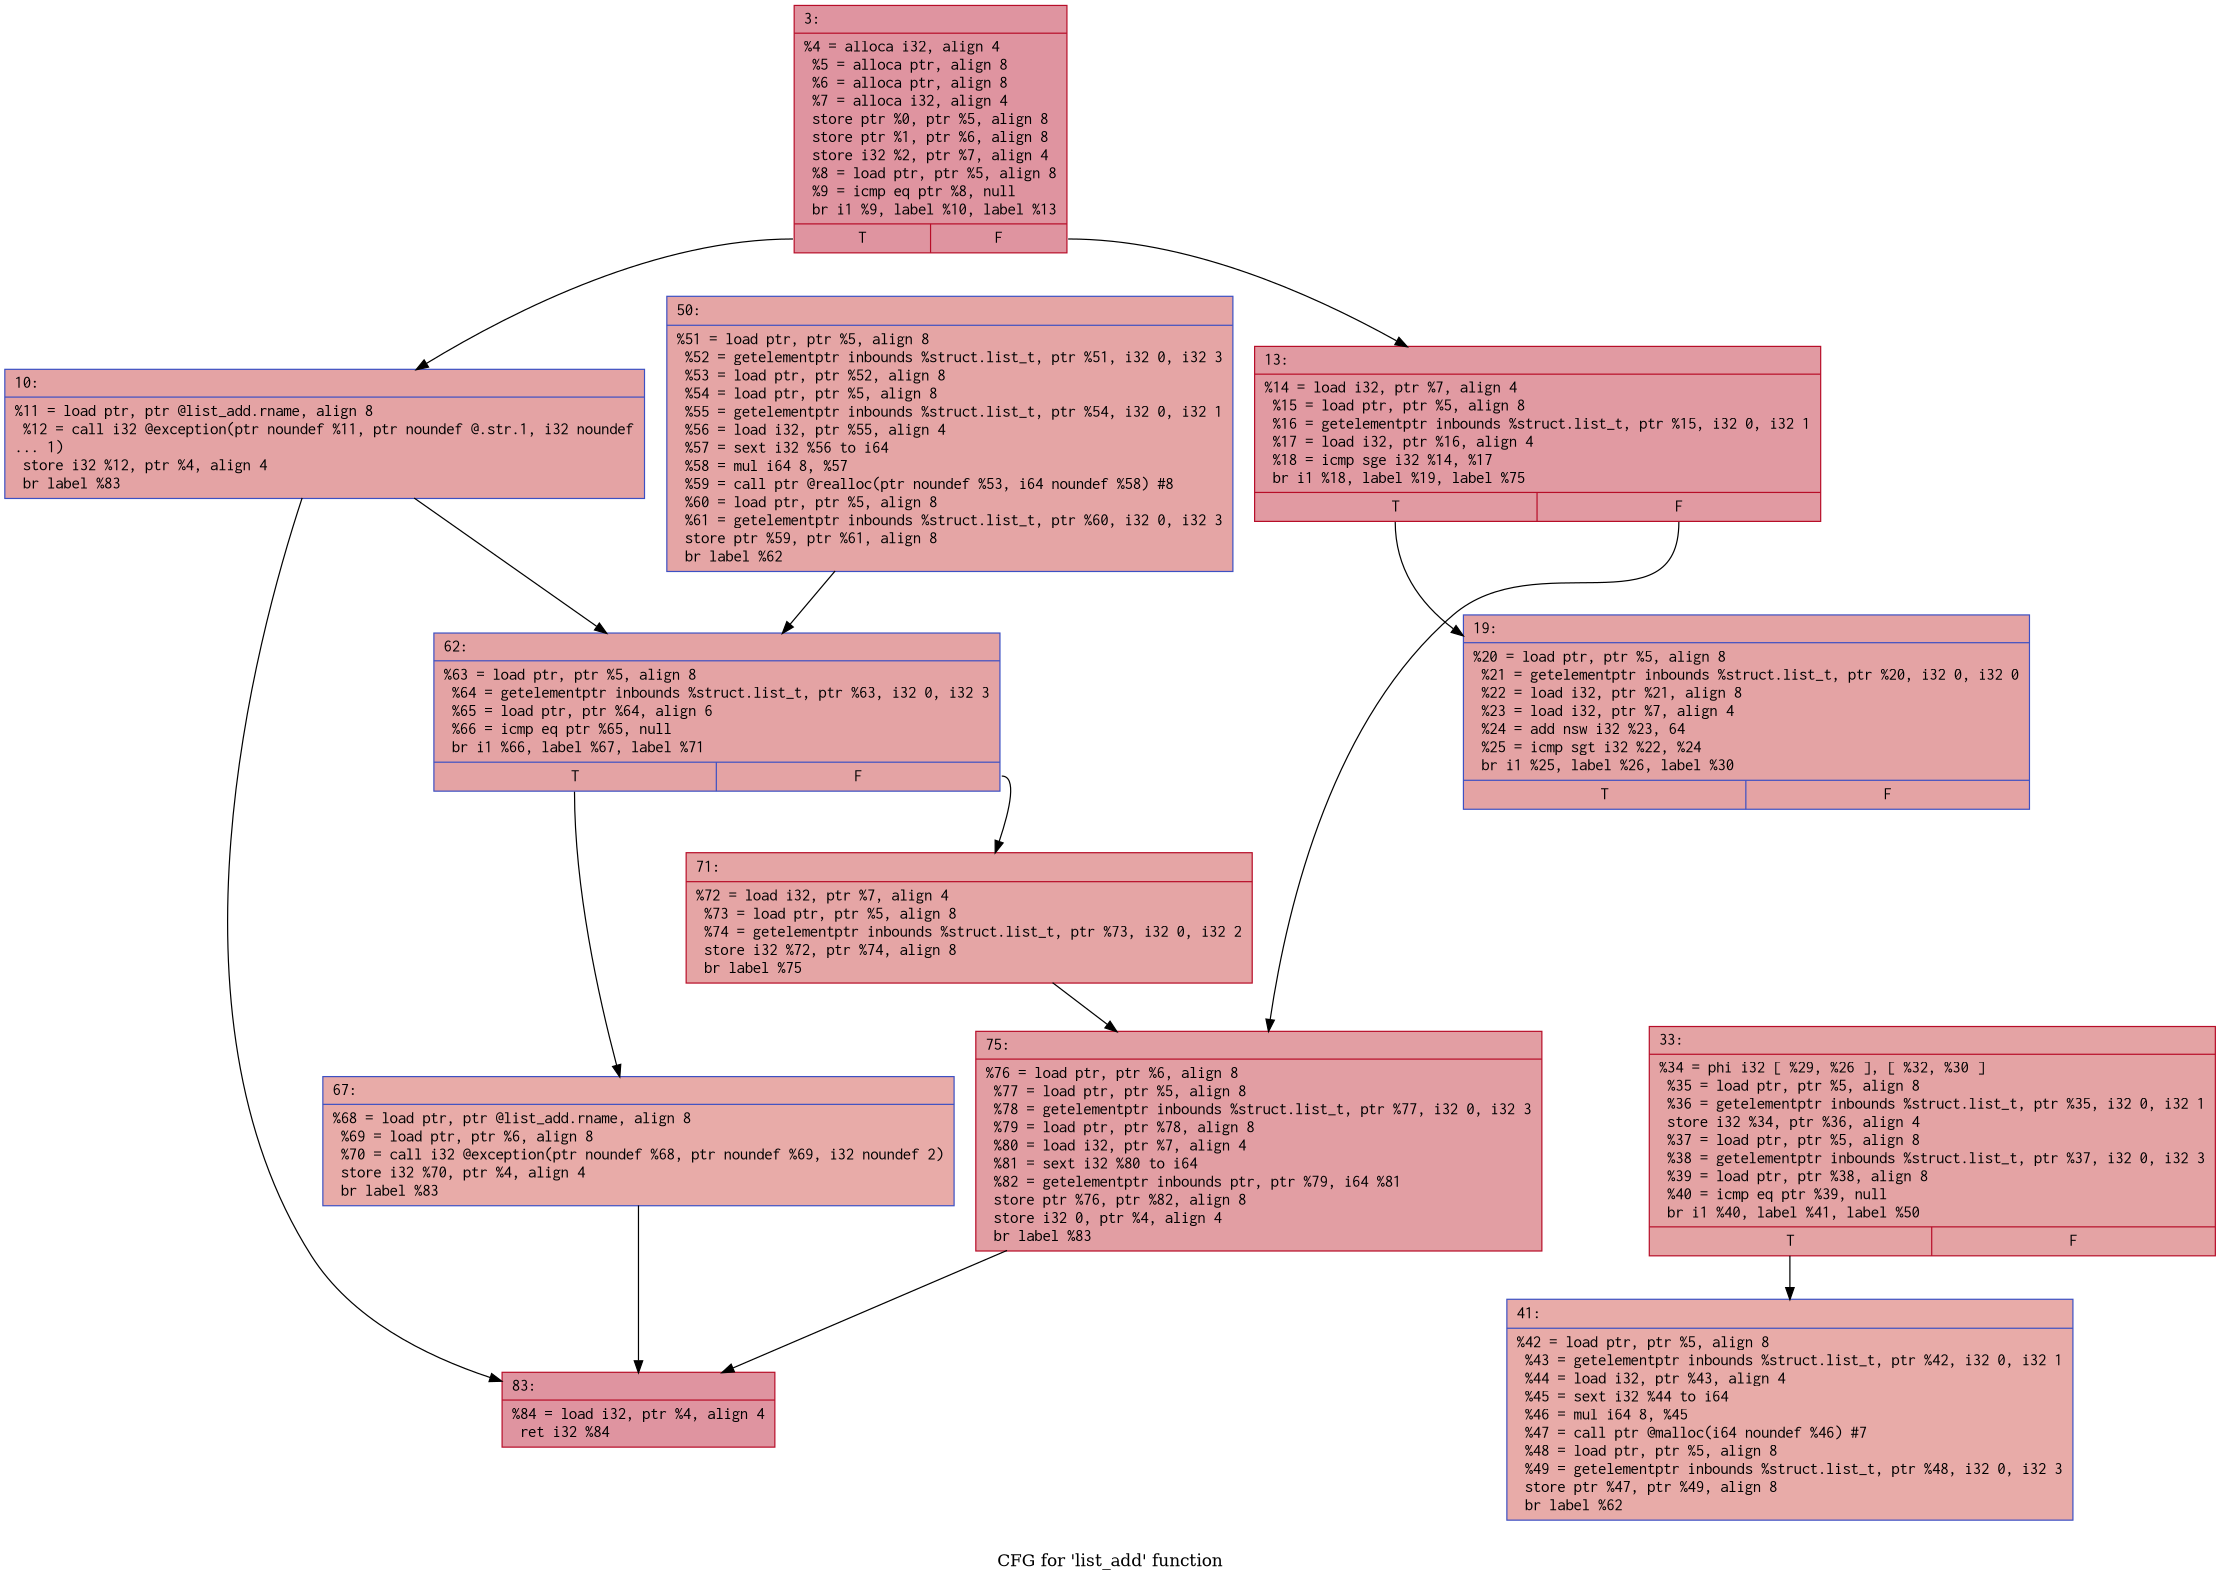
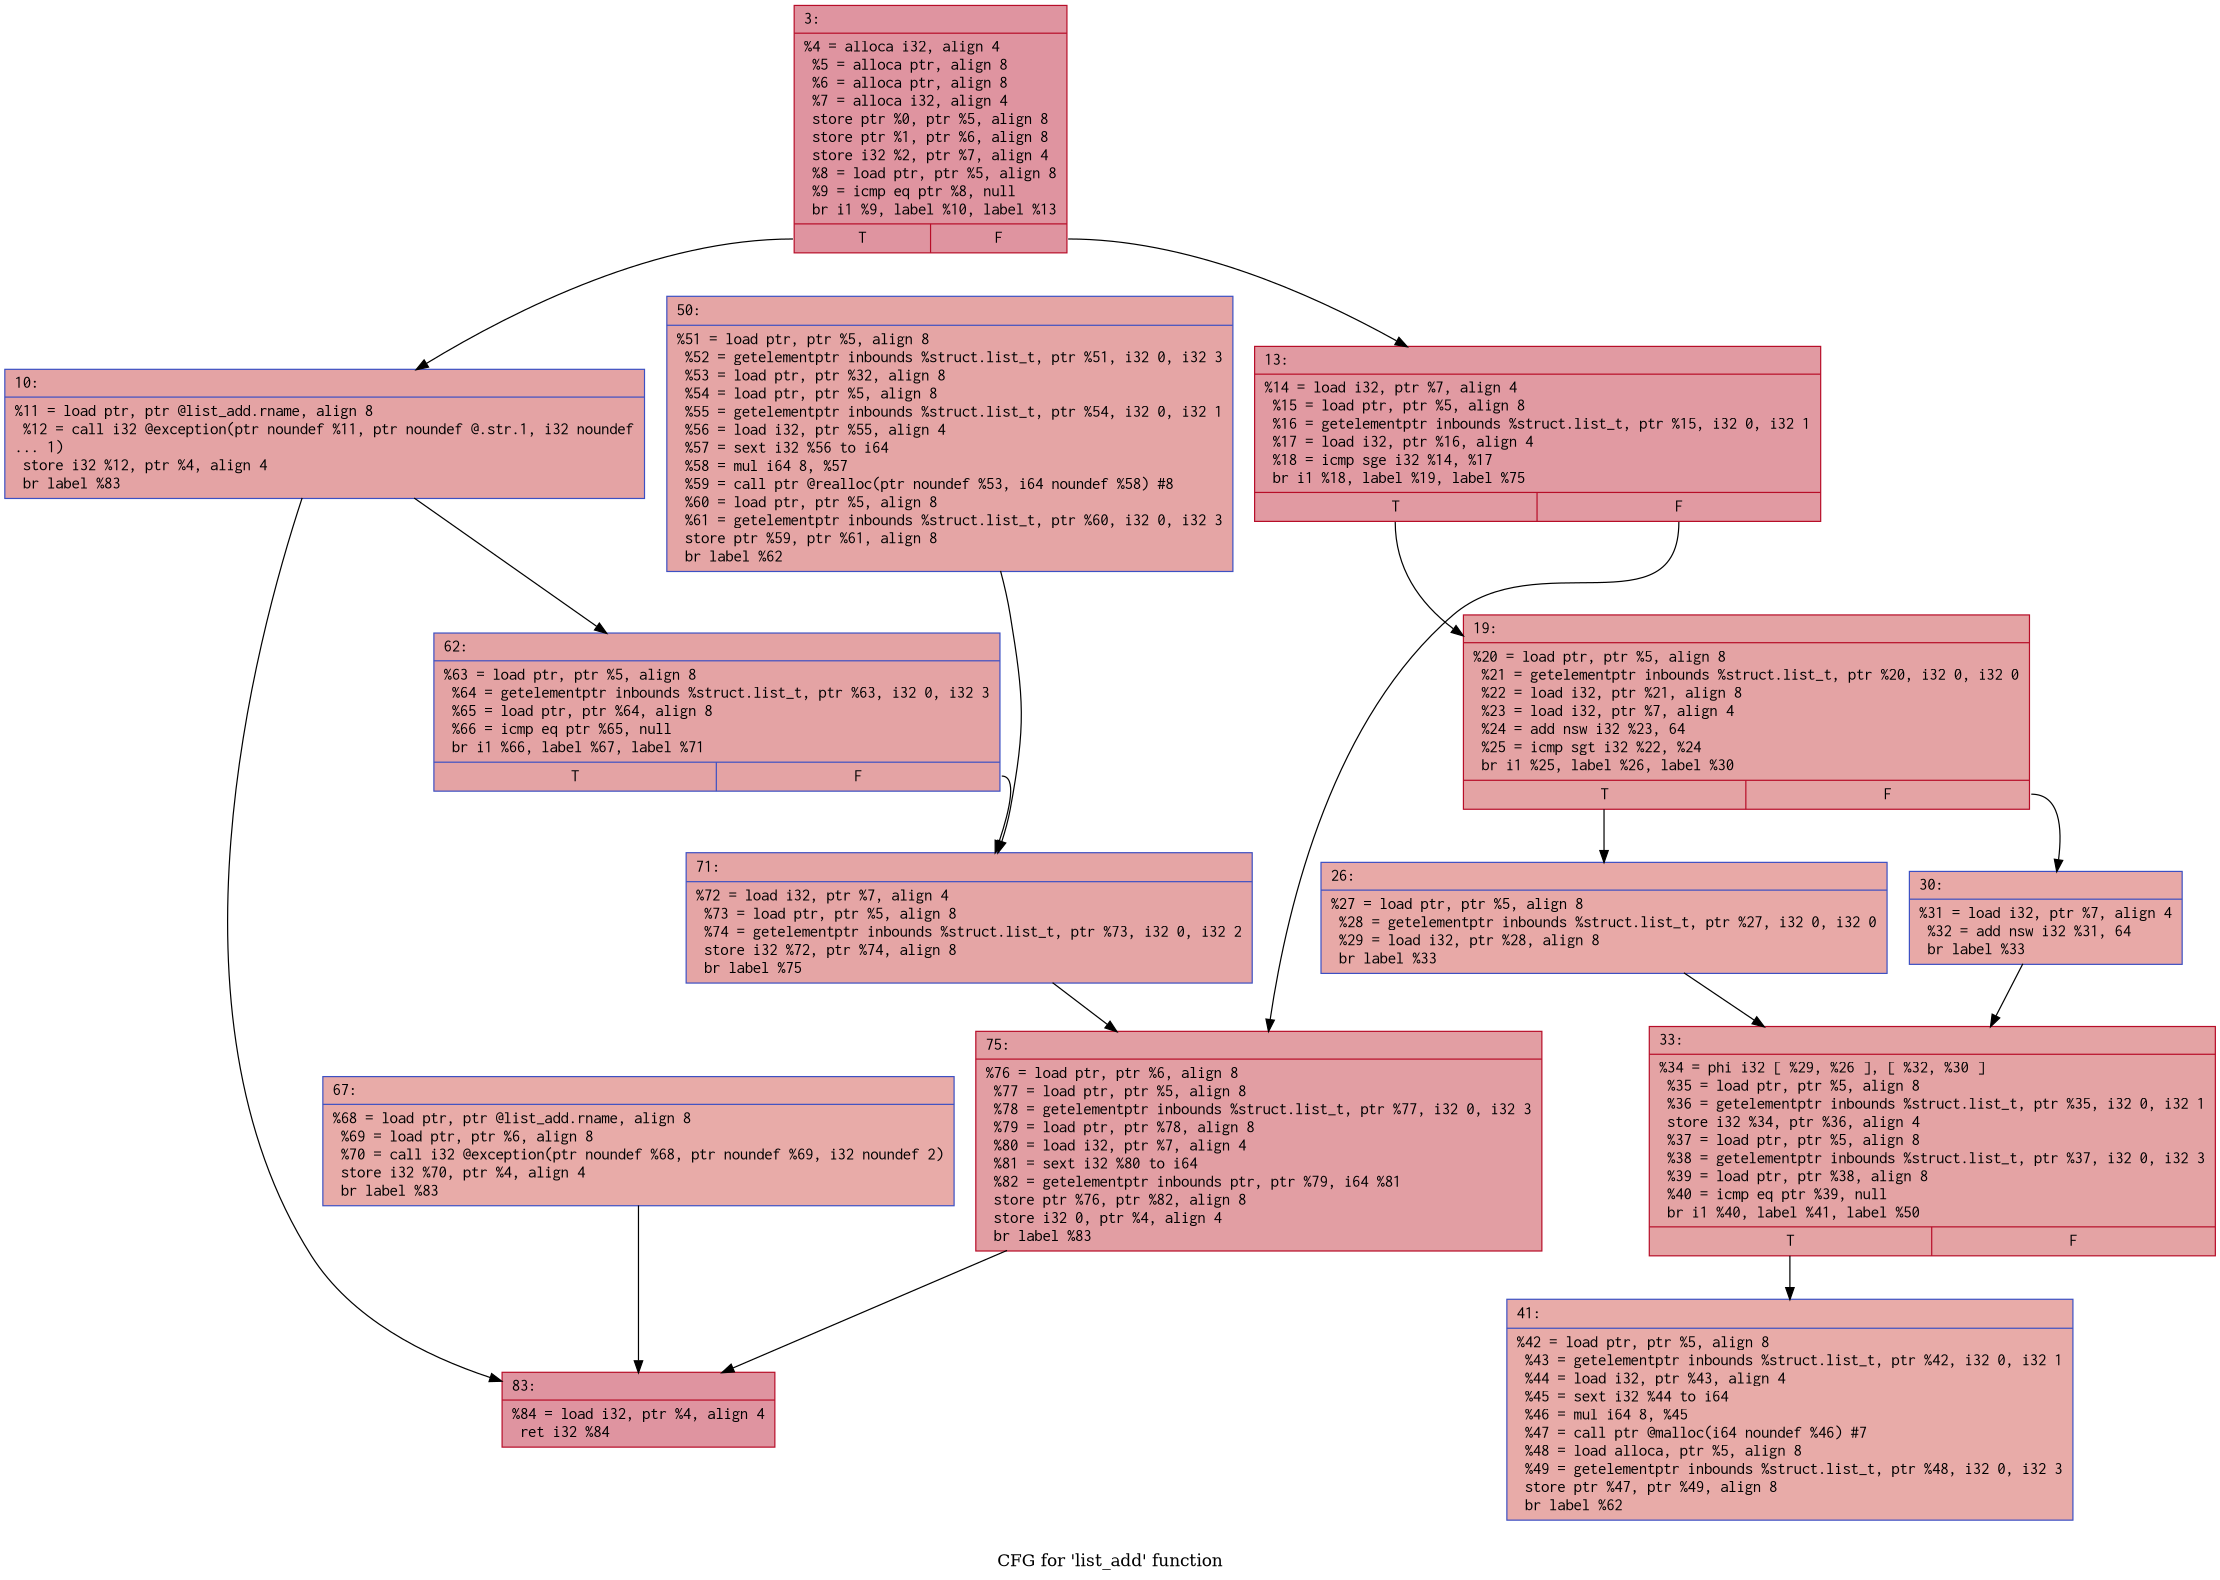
(811, 375) -> (811, 375)
(813, 598) -> (1021, 706)
(578, 711) -> (578, 711)
(1746, 712) -> (1746, 712)
(969, 918) -> (969, 918)
none -> (1604, 918)
none -> (2046, 918)
(587, 930) -> none
(1647, 1451) -> (1660, 1451)
